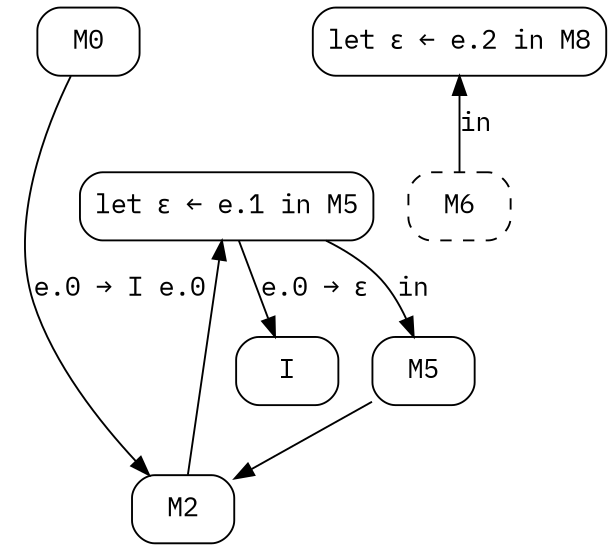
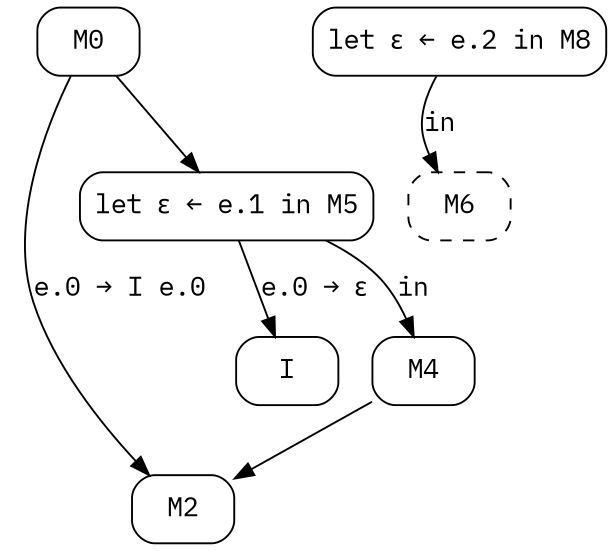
(460, 134) -> (423, 115)
(203, 367) -> (151, 117)
(424, 371) -> (424, 371)
